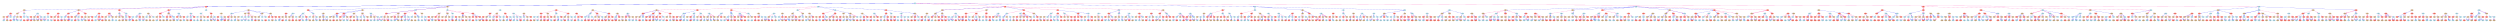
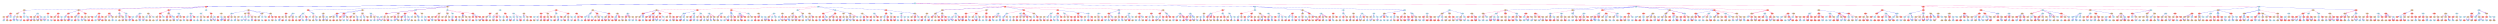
(1122, 17) -> (1122, 17)
